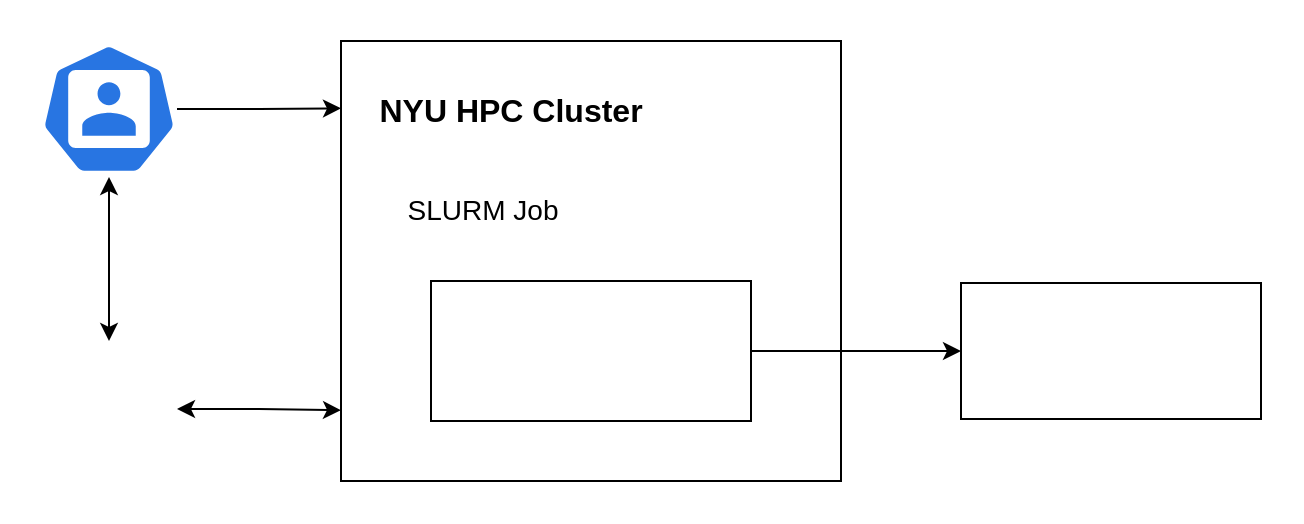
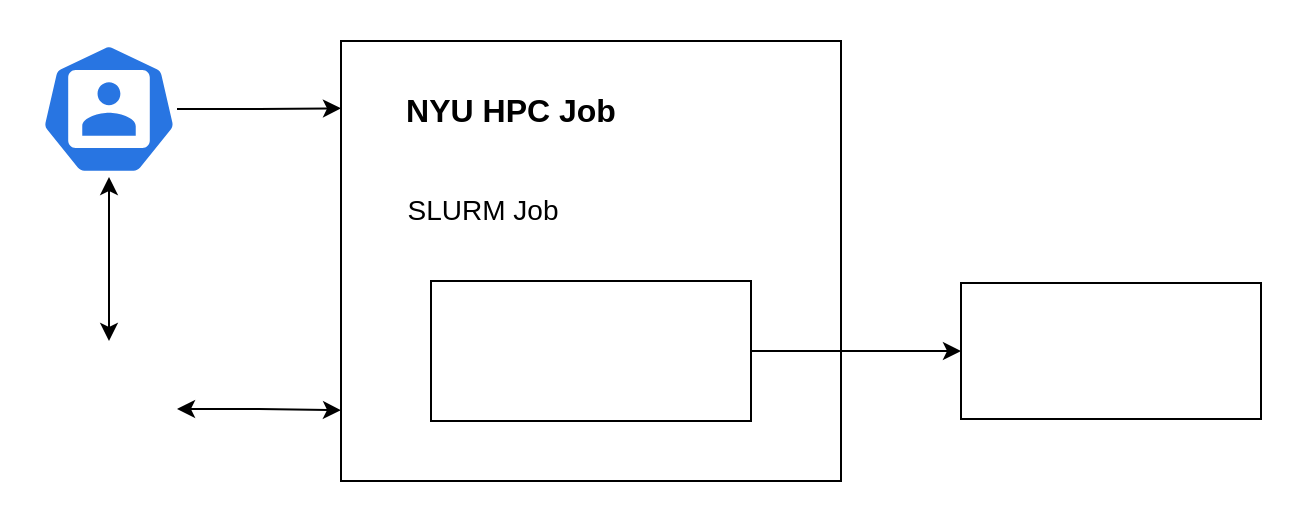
(512, 111) -> (512, 111)
